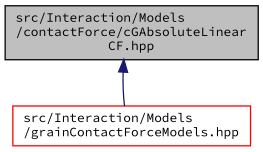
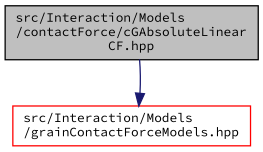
(123, 89) -> (140, 76)
